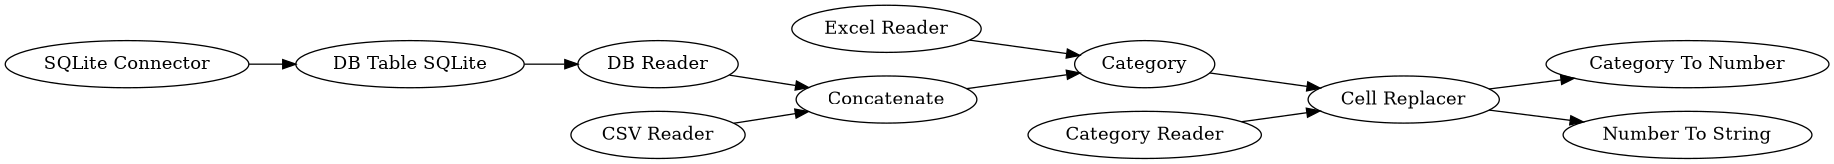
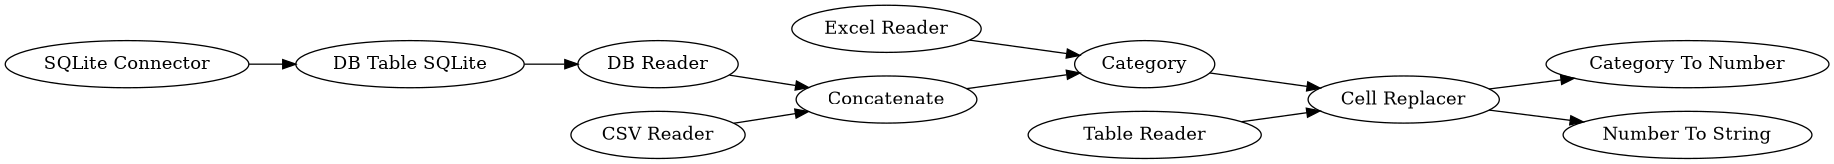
(1145, 135) -> (1145, 135)
